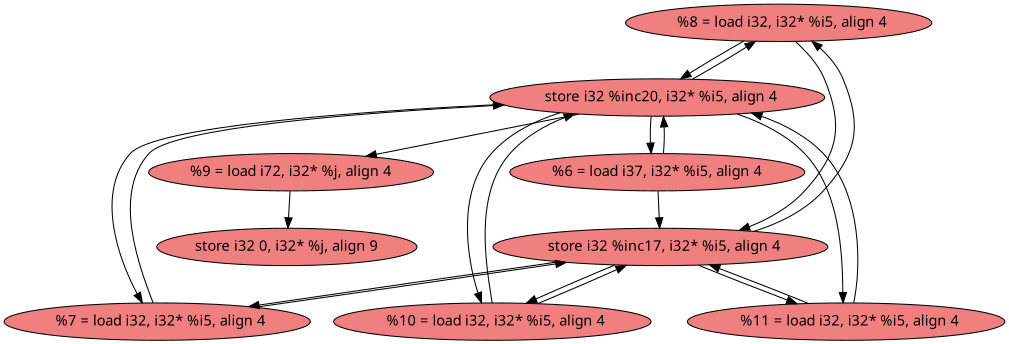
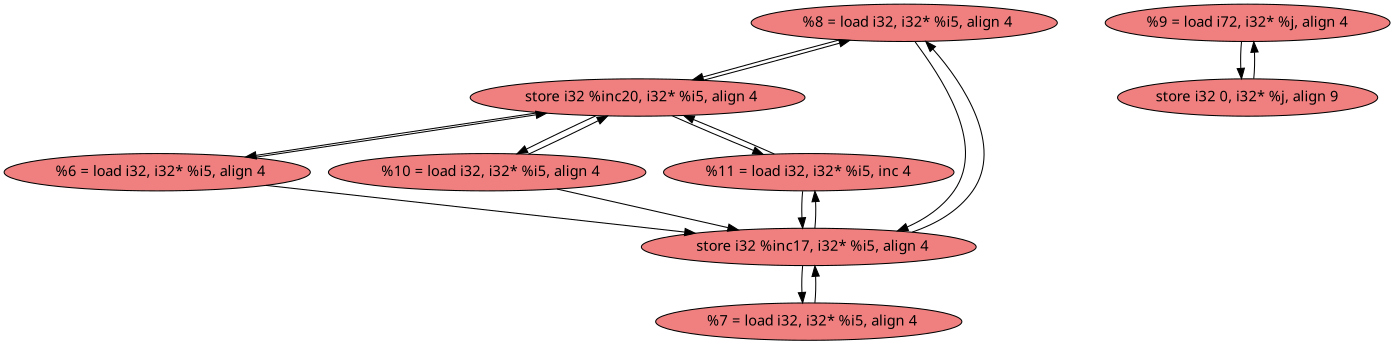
(478, 134) -> (1255, 65)
(150, 143) -> none
(156, 150) -> none
(657, 172) -> (157, 172)
(575, 282) -> none
(846, 322) -> (809, 172)
